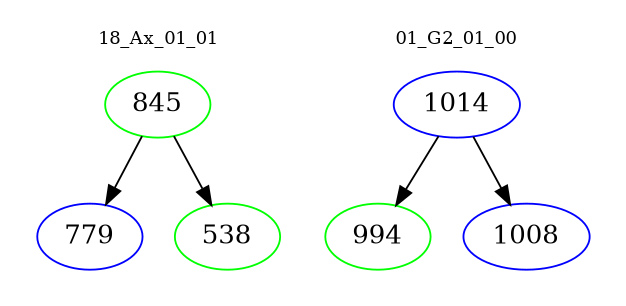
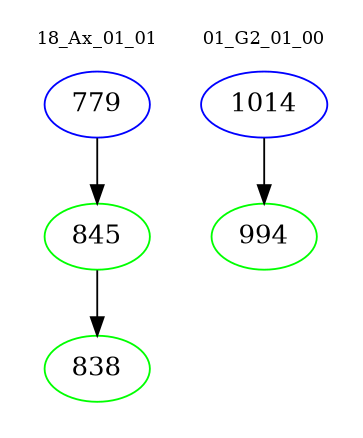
(128, 162) -> (97, 162)
(228, 237) -> (97, 369)
(527, 237) -> none
